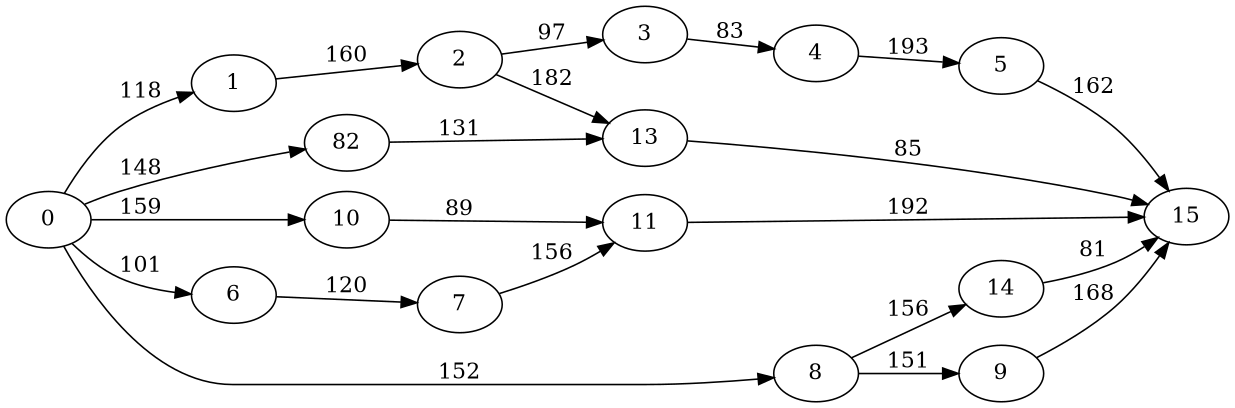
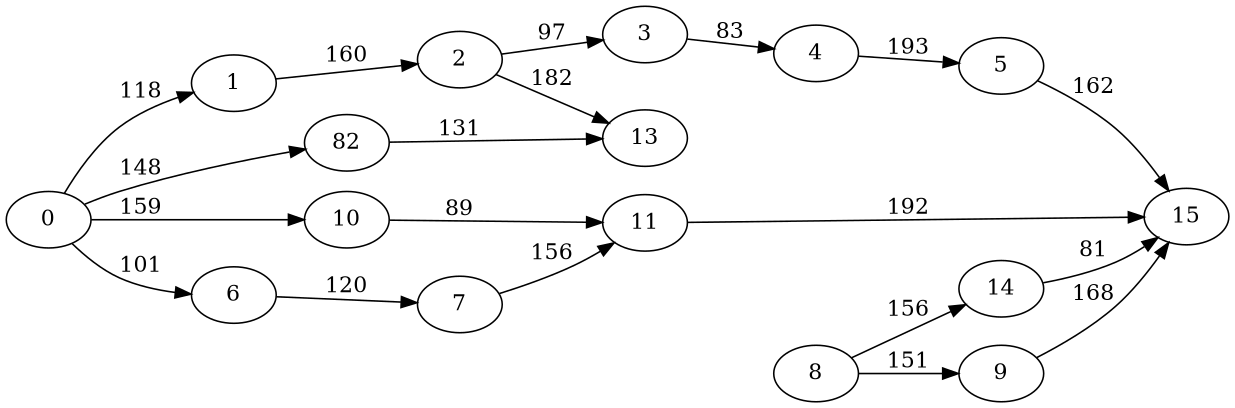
(911, 163) -> none
(381, 385) -> none
